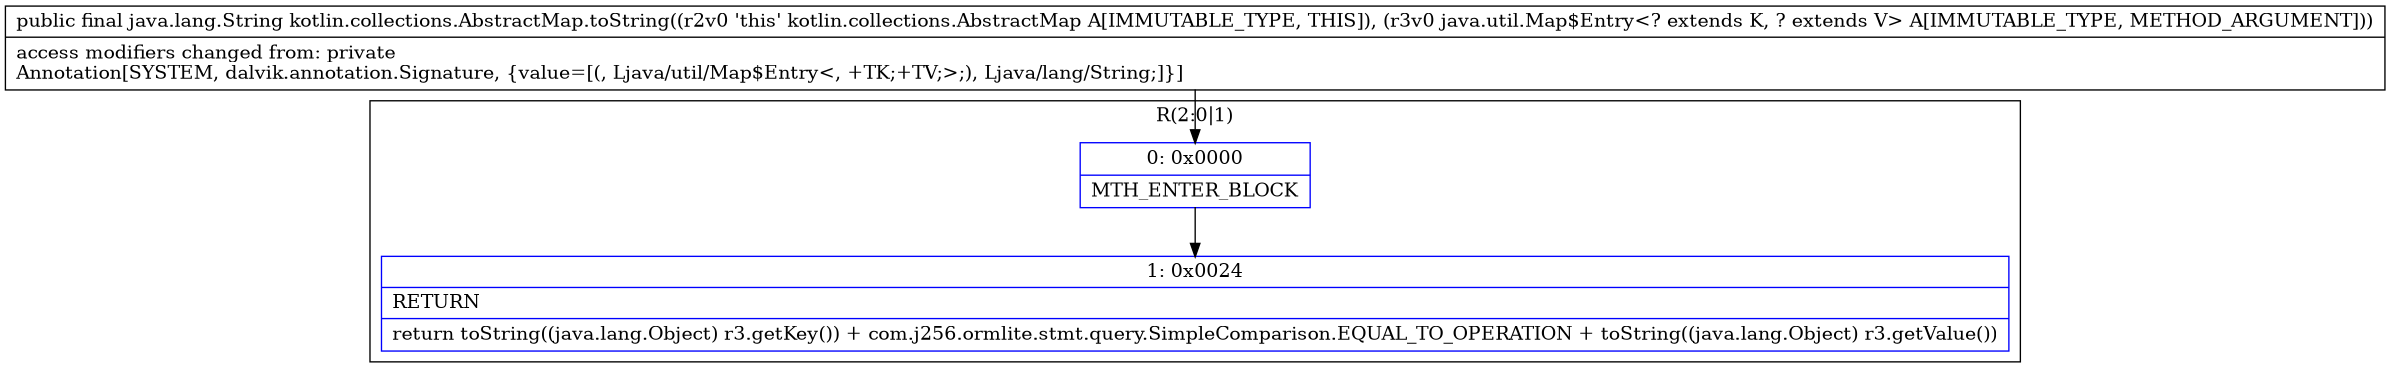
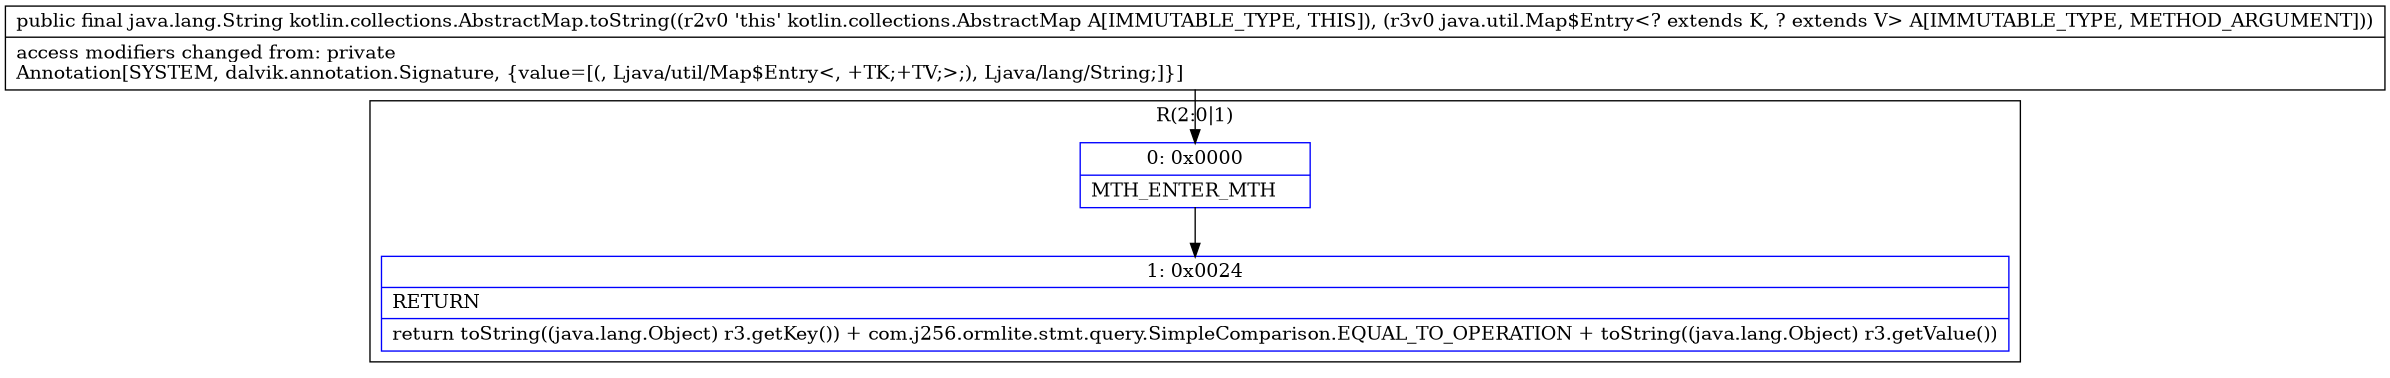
(1195, 191) -> (1184, 191)
